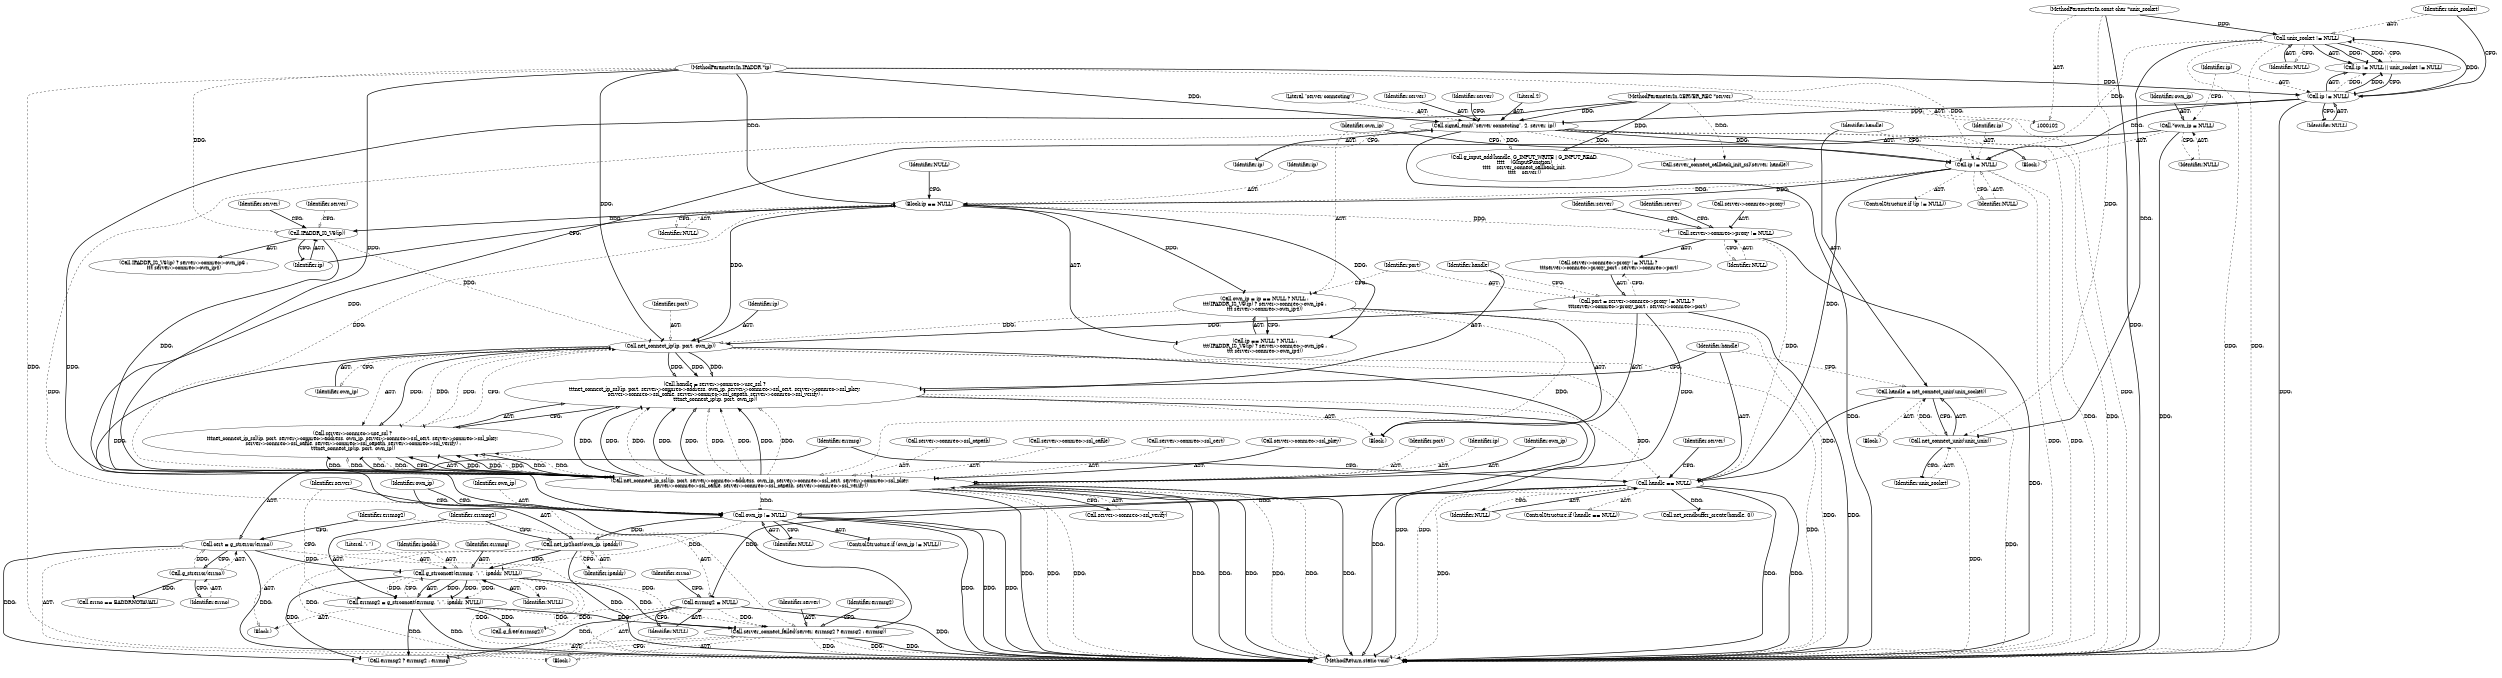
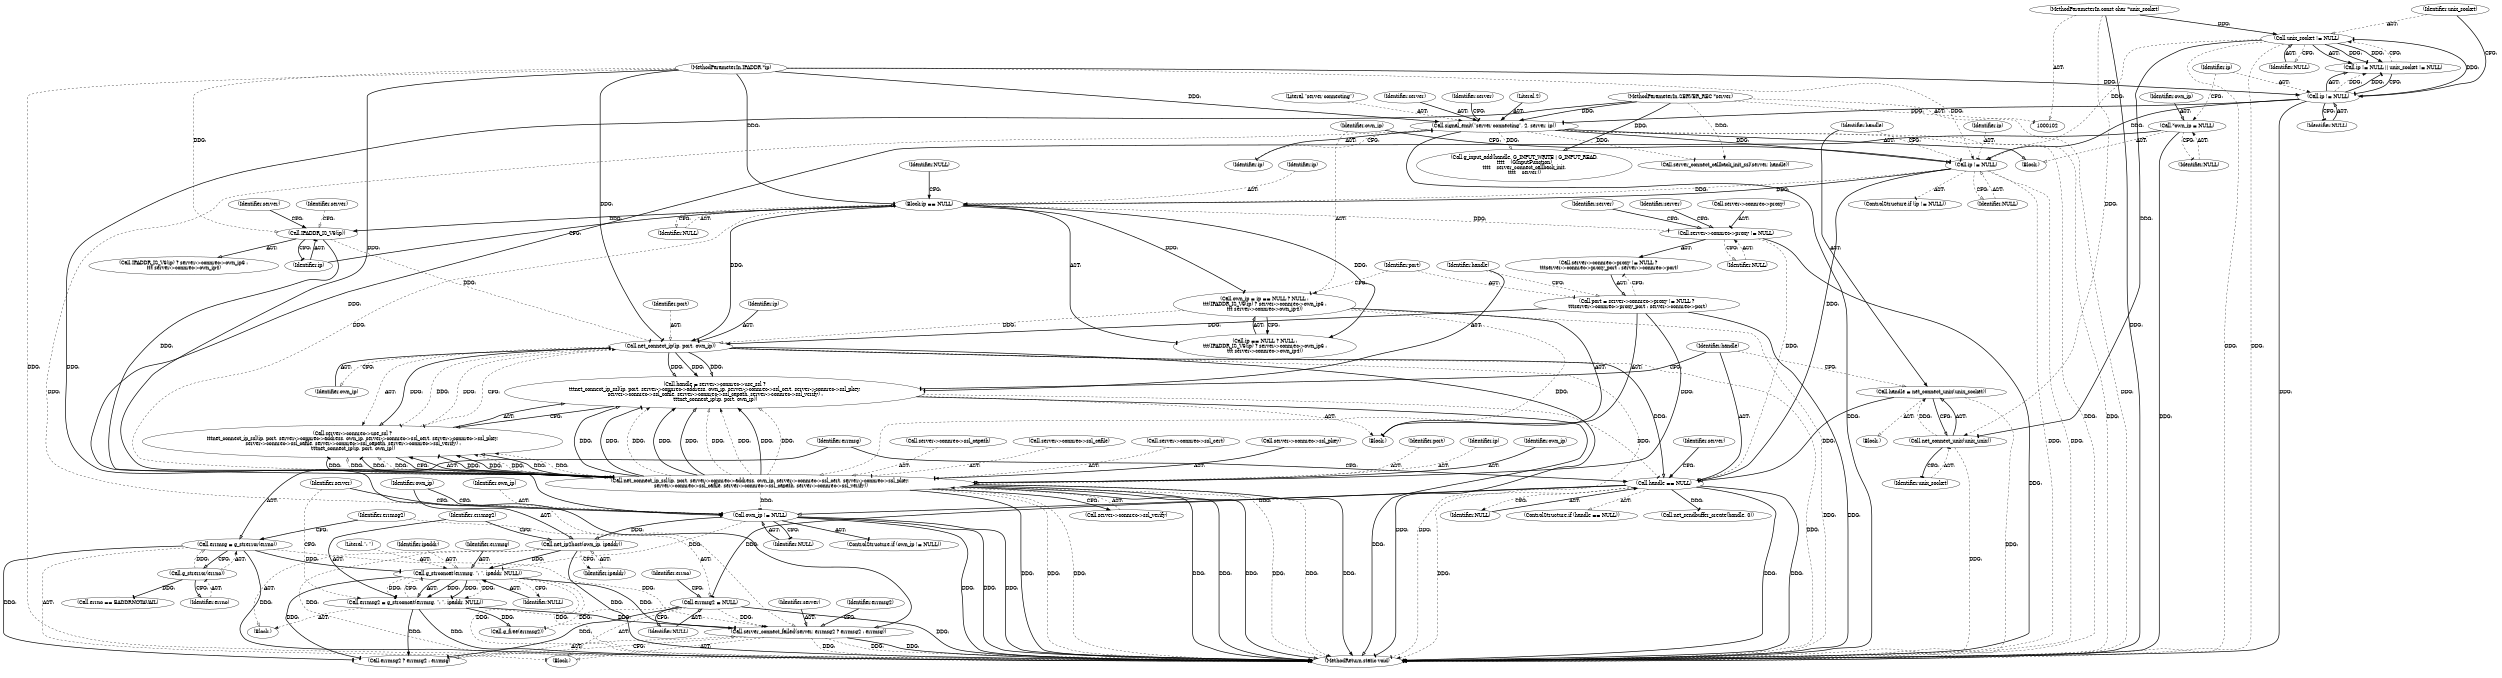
(98, 447) -> (1234, 359)
(237, 545) -> (237, 545)
